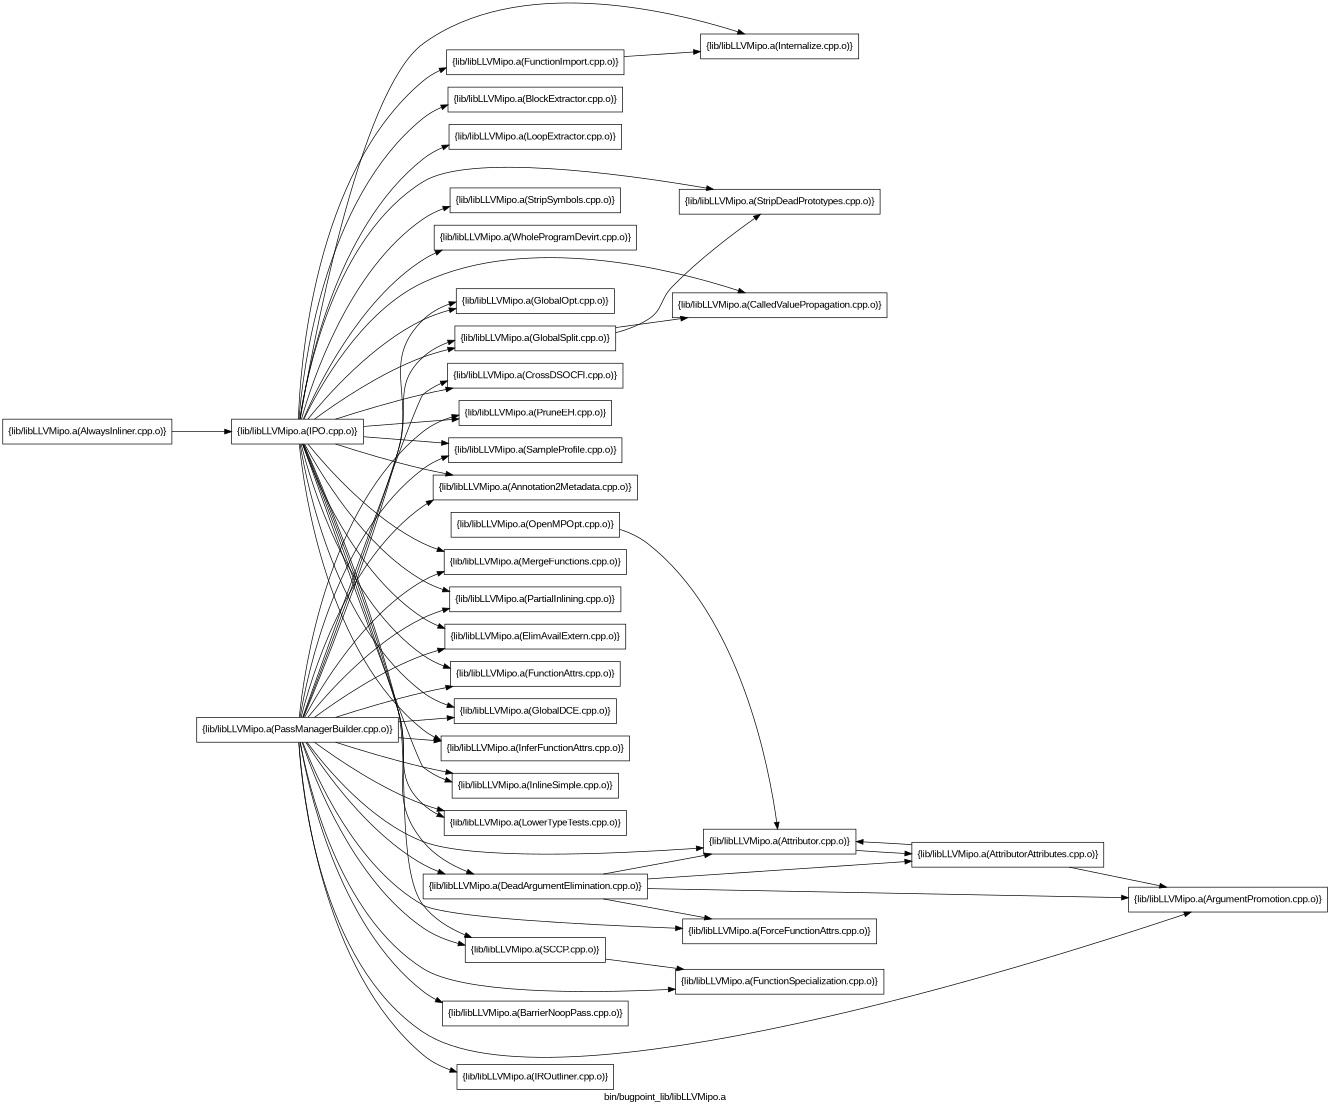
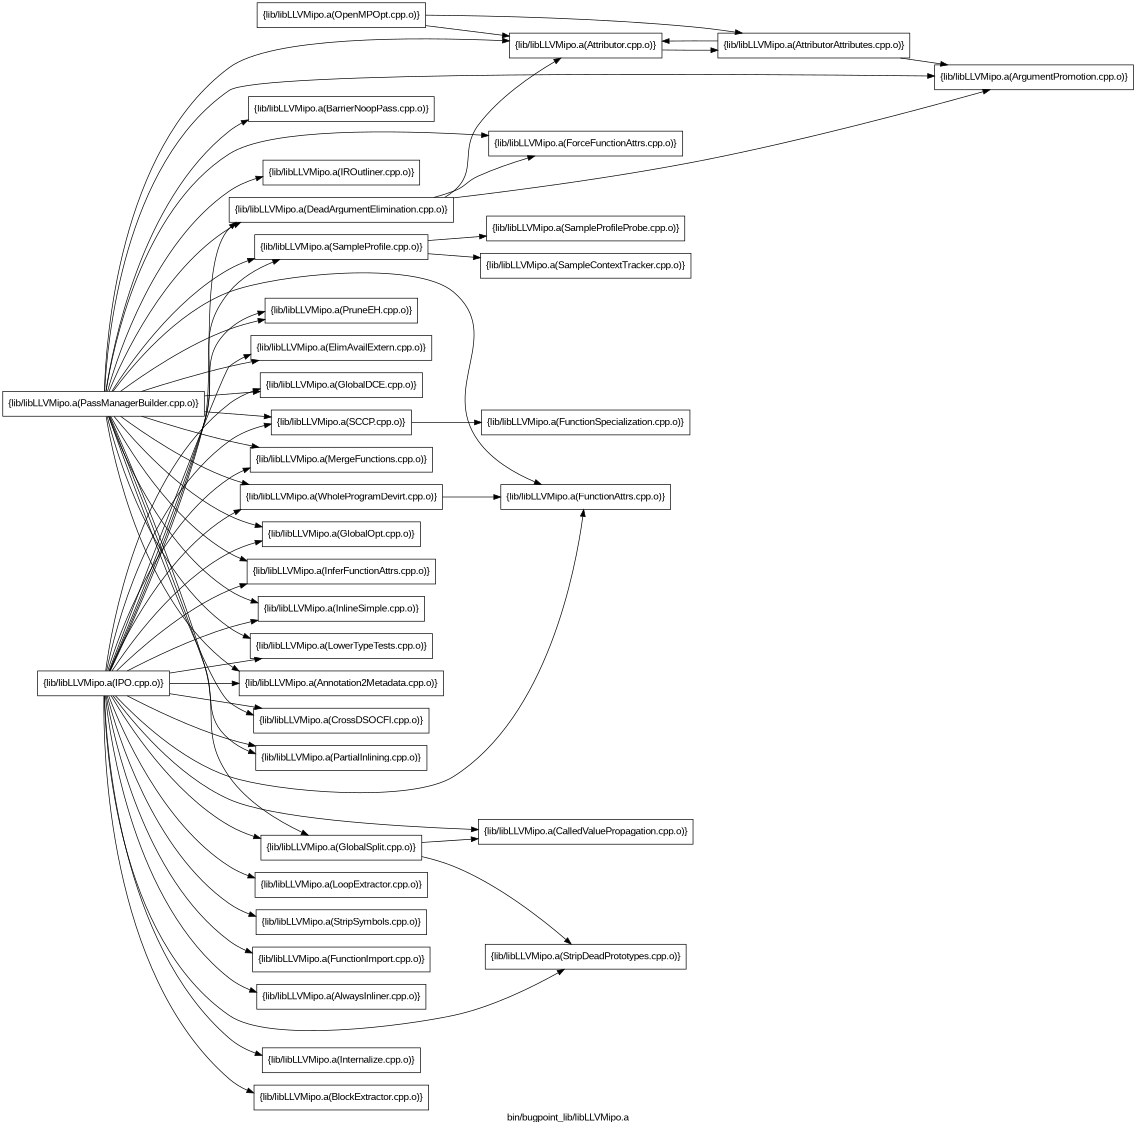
(659, 54) -> none
none -> (586, 228)
none -> (586, 266)
(198, 432) -> (146, 860)
none -> (468, 497)
(776, 870) -> (581, 19)
(417, 964) -> (176, 453)
